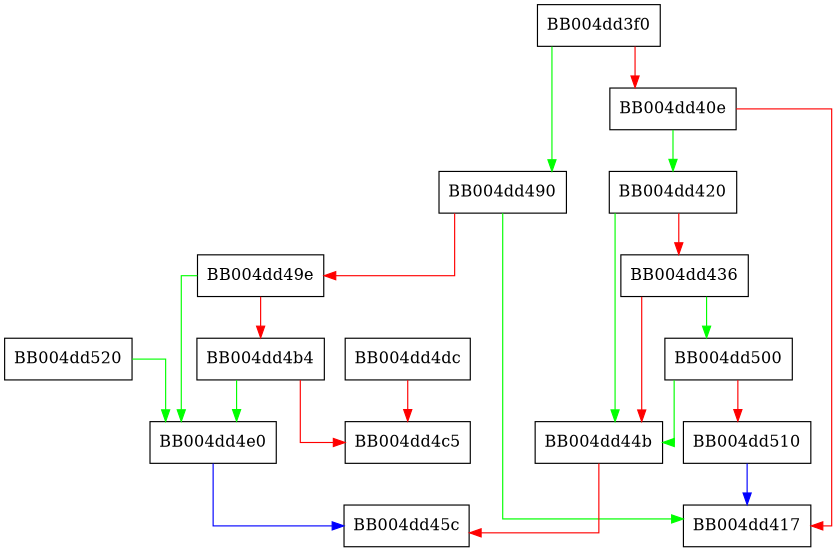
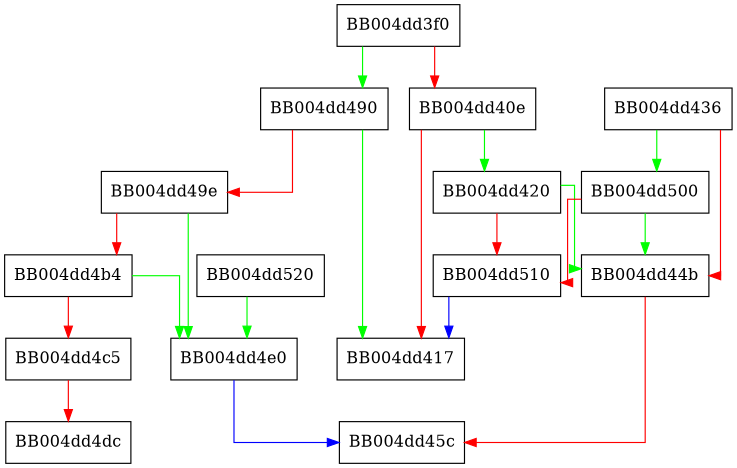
(679, 228) -> (497, 228)
(408, 395) -> (68, 395)
